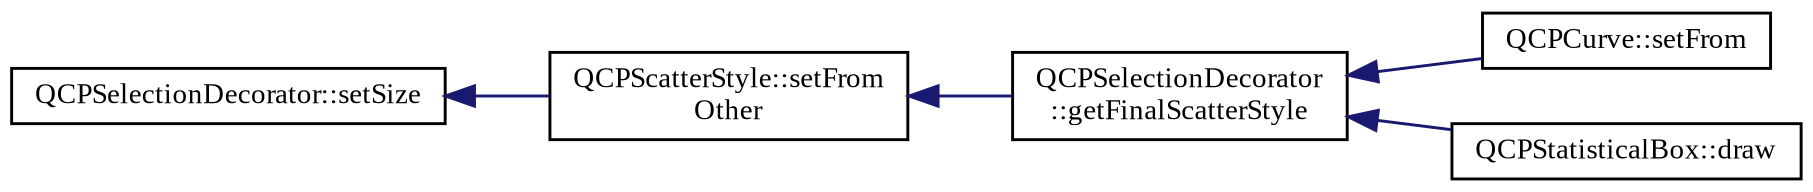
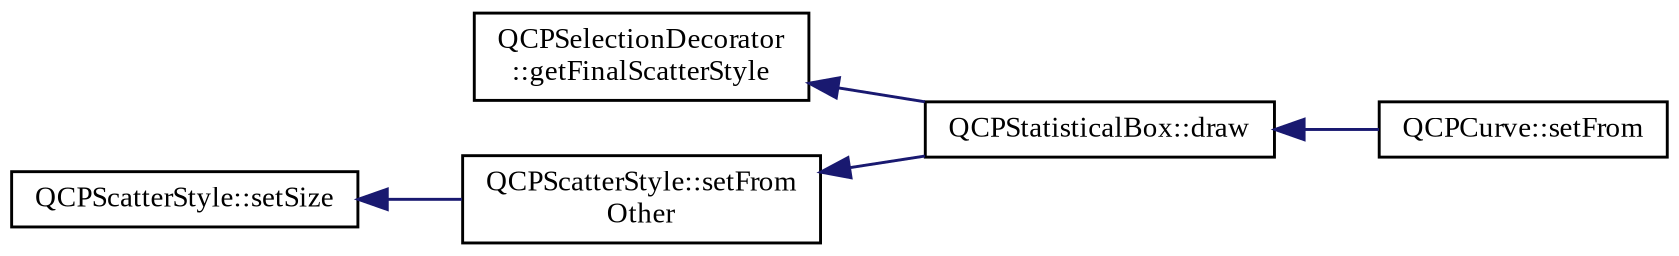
(1430, 65) -> (1342, 129)
(228, 96) -> (185, 199)
(975, 96) -> (887, 162)
